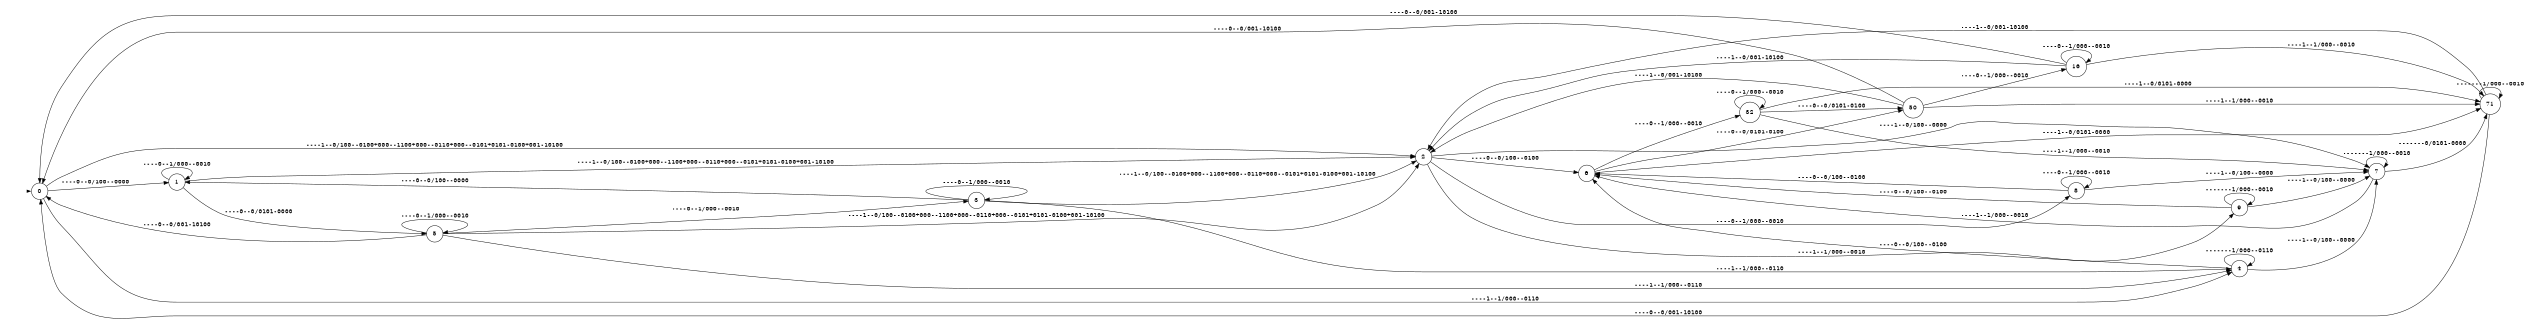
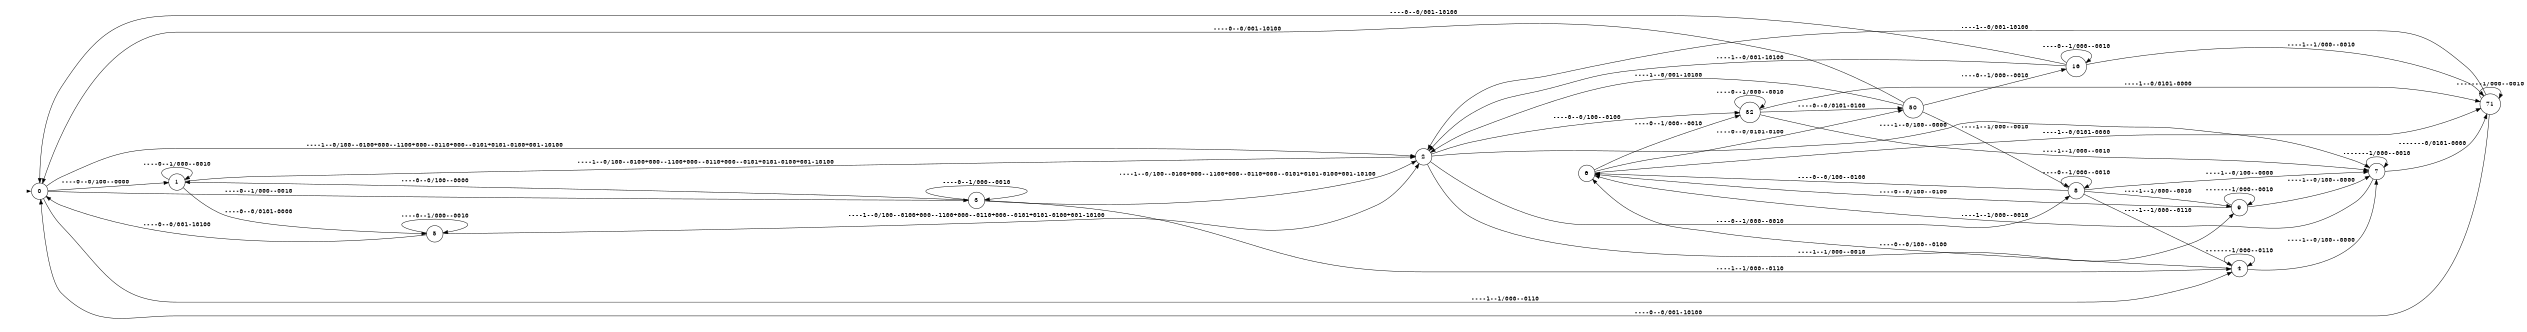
(2199, 104) -> (1994, 147)
(1503, 165) -> (1582, 124)
none -> (2156, 198)
(704, 220) -> (506, 198)
(1334, 288) -> (2159, 230)
